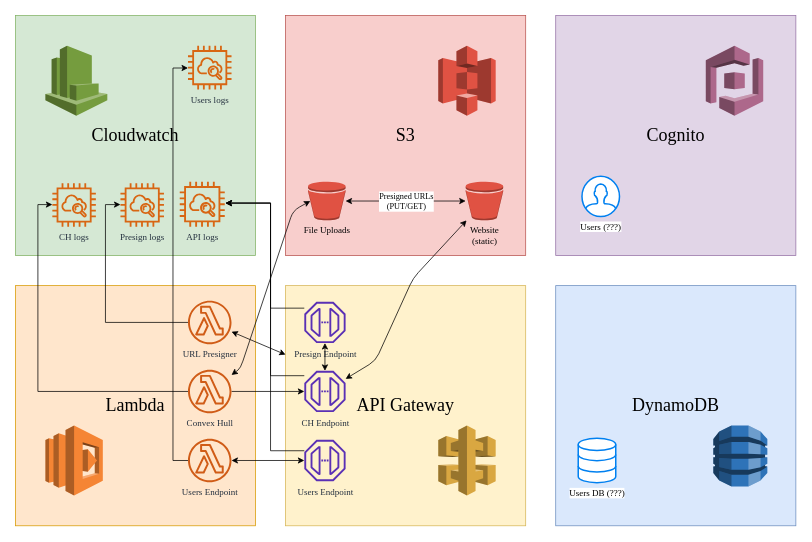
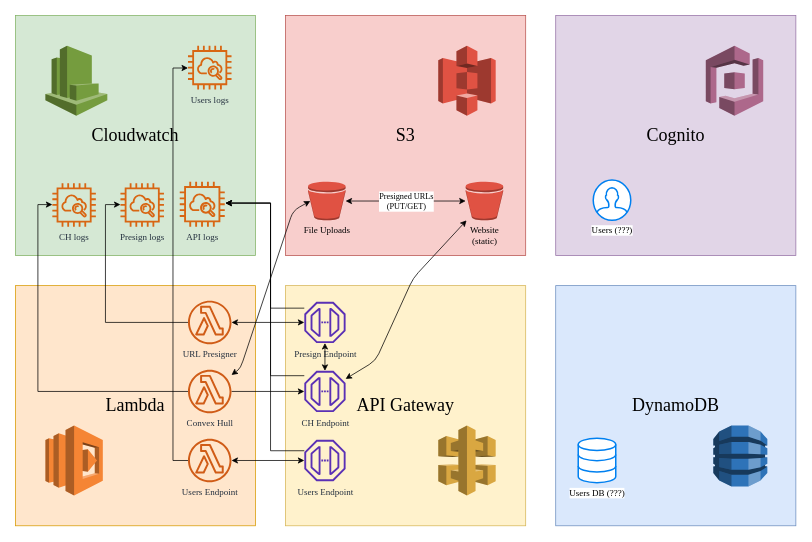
(600, 196) -> (612, 200)
(258, 343) -> (267, 322)
